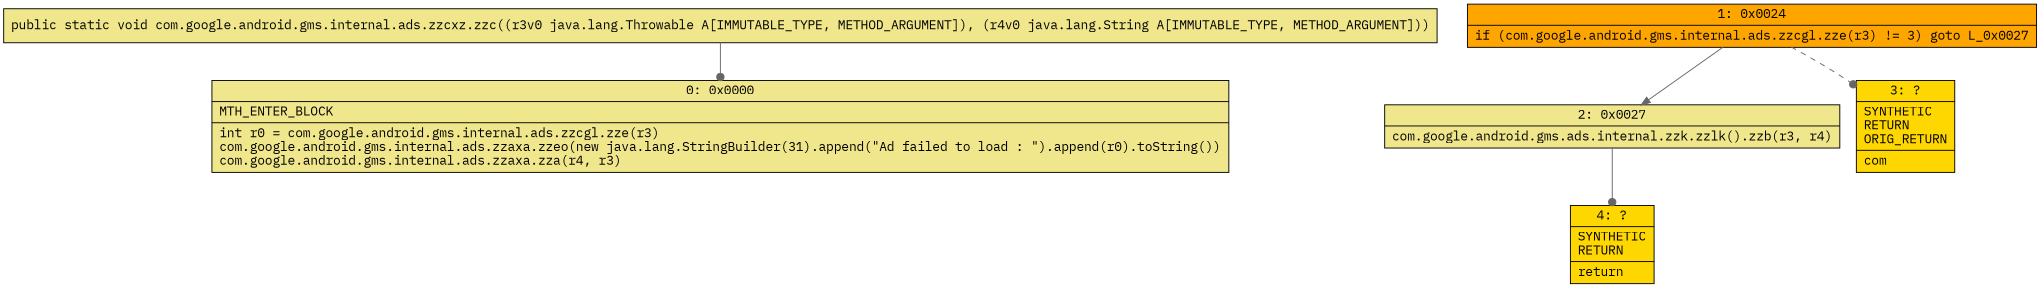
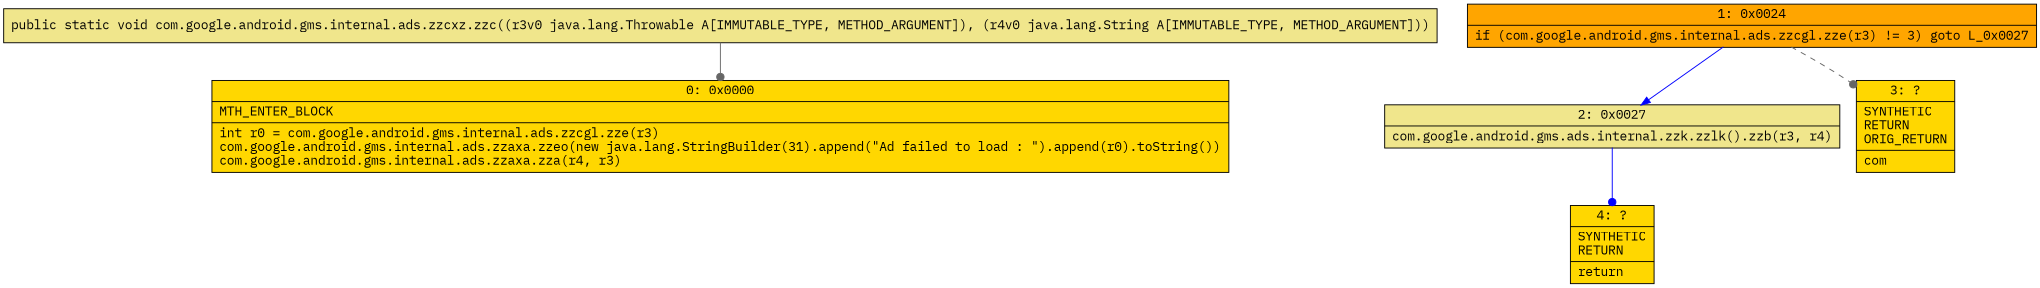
(1686, 73) -> (1686, 73)
(720, 126) -> (720, 126)
(1612, 173) -> (1612, 173)
